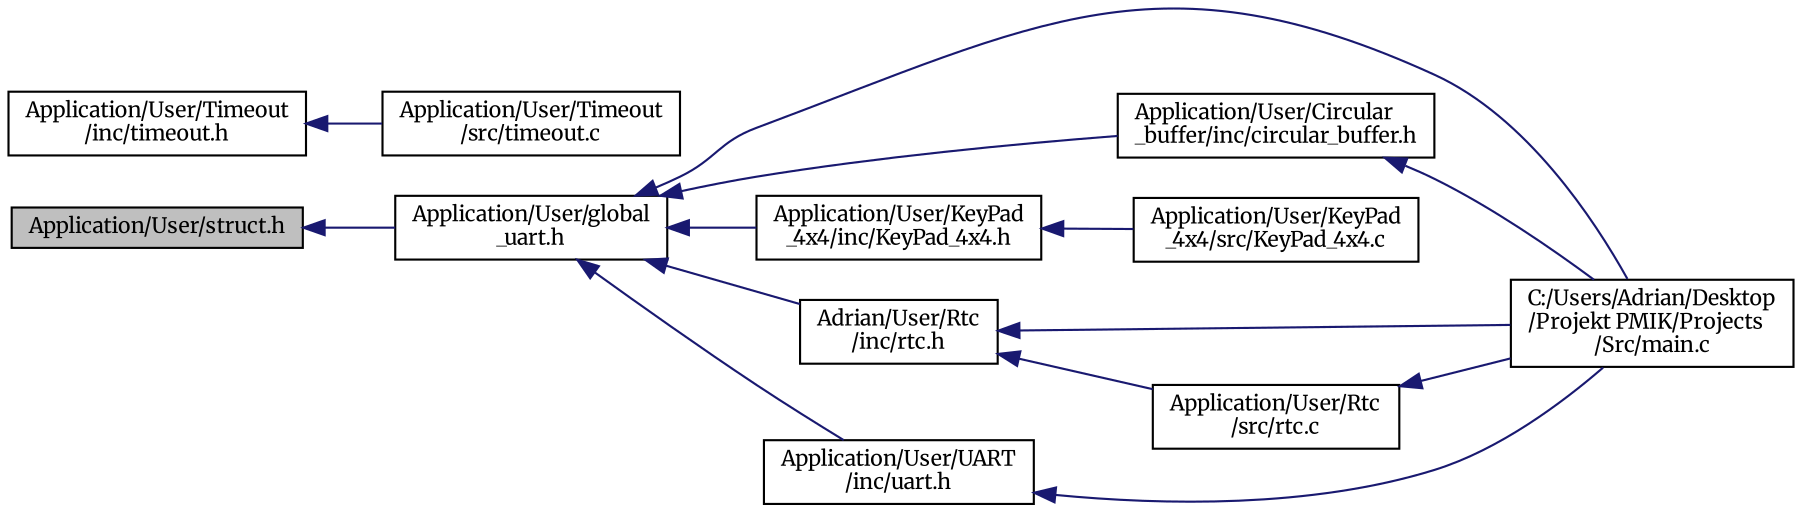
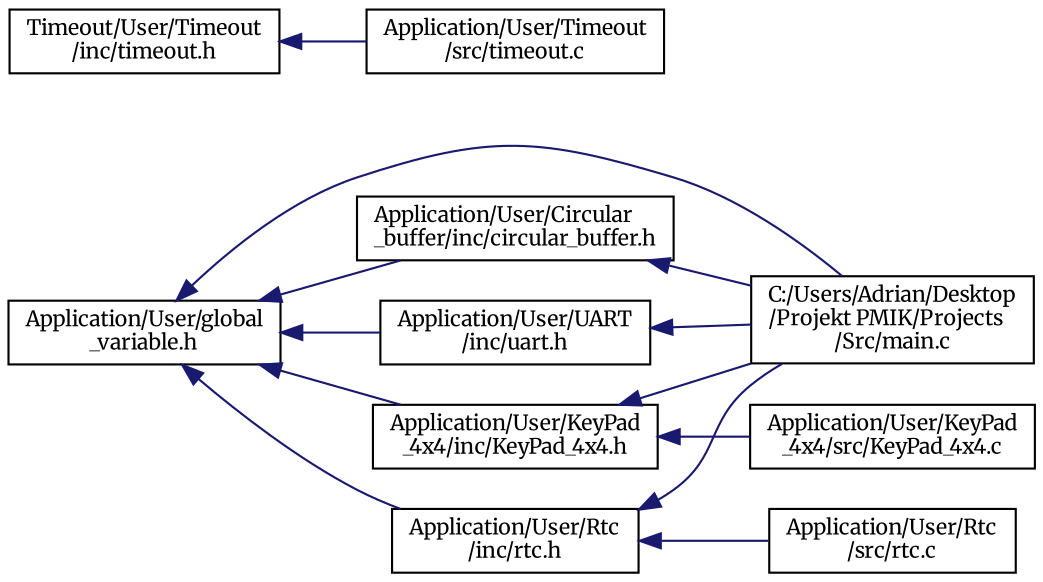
(157, 124) -> (144, 41)
(157, 228) -> none
(531, 228) -> (144, 333)
(899, 332) -> (515, 541)
(1466, 370) -> (695, 381)
